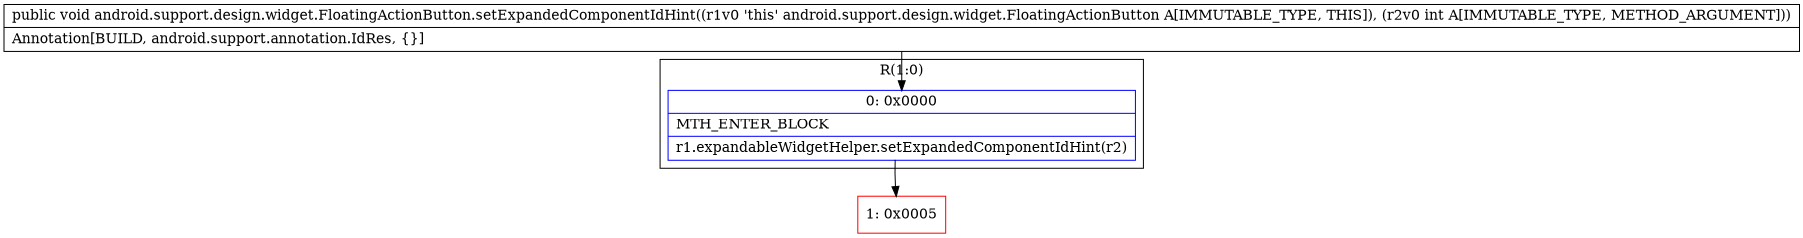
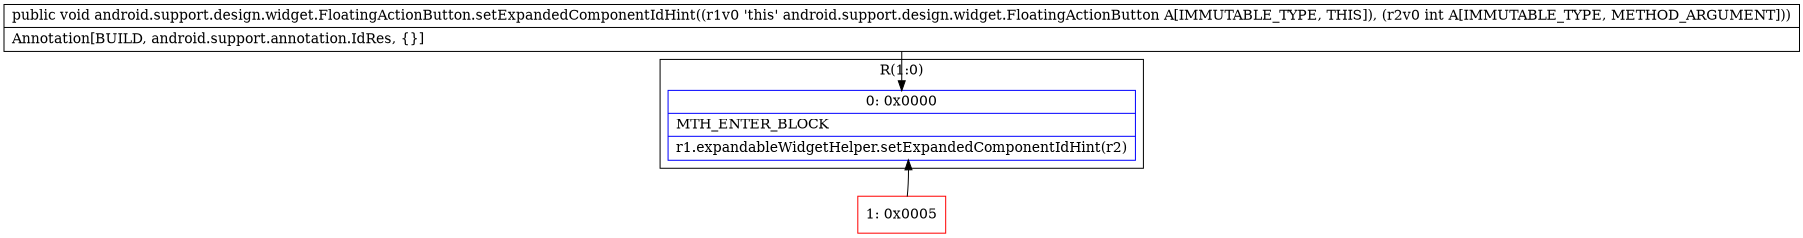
(895, 174) -> (908, 183)
